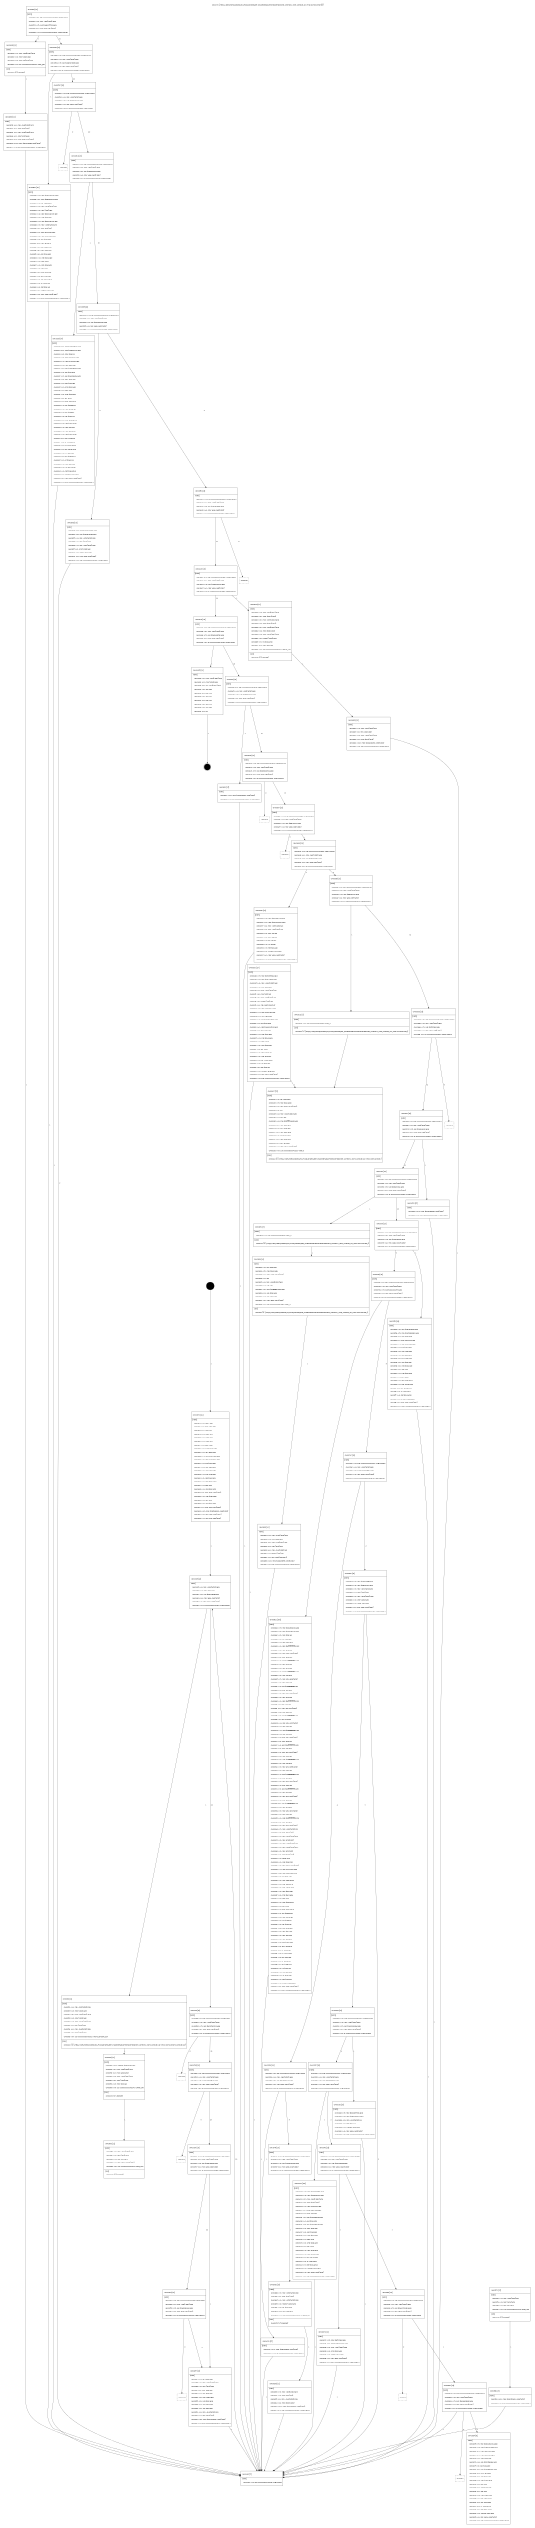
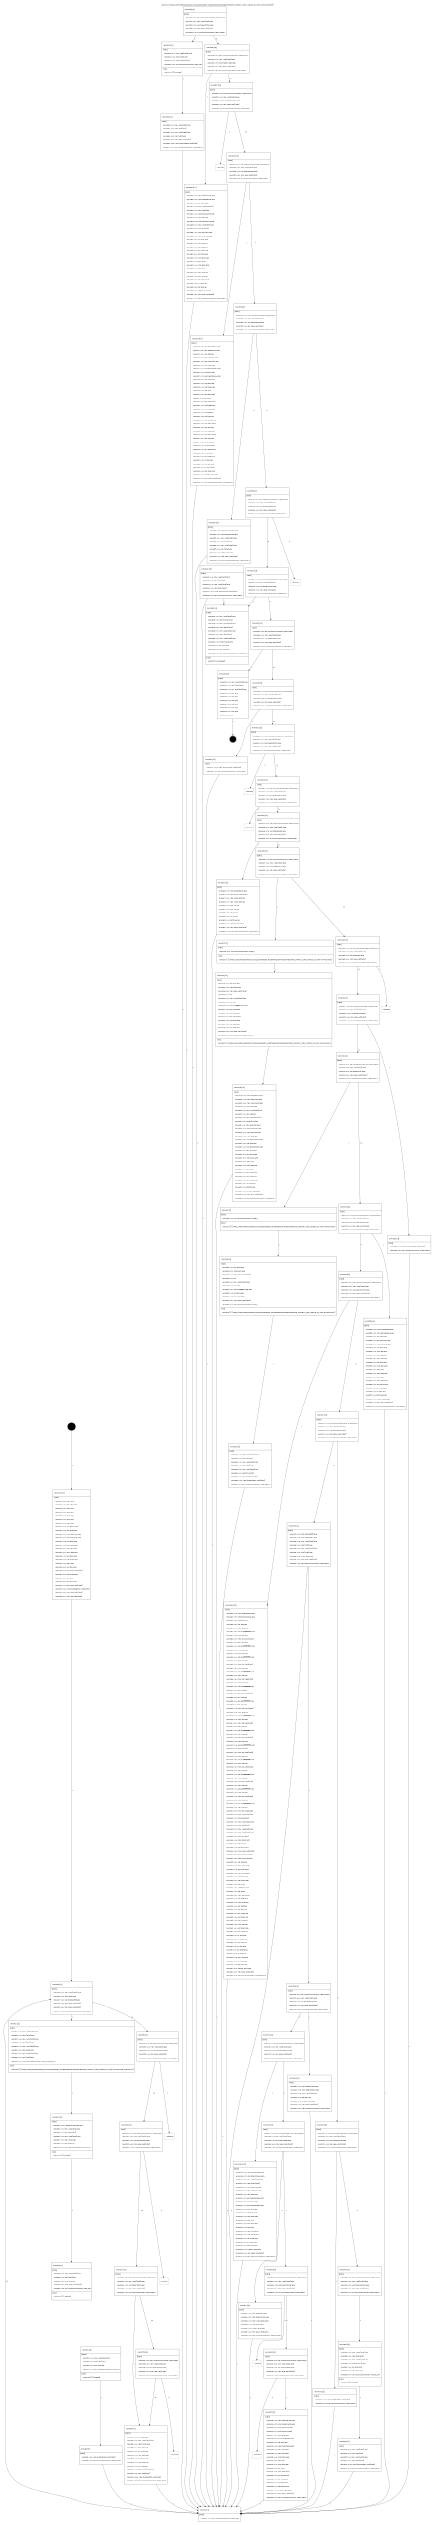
(322, 685) -> (224, 601)
(293, 1083) -> (266, 1065)
(377, 2460) -> (253, 2507)
